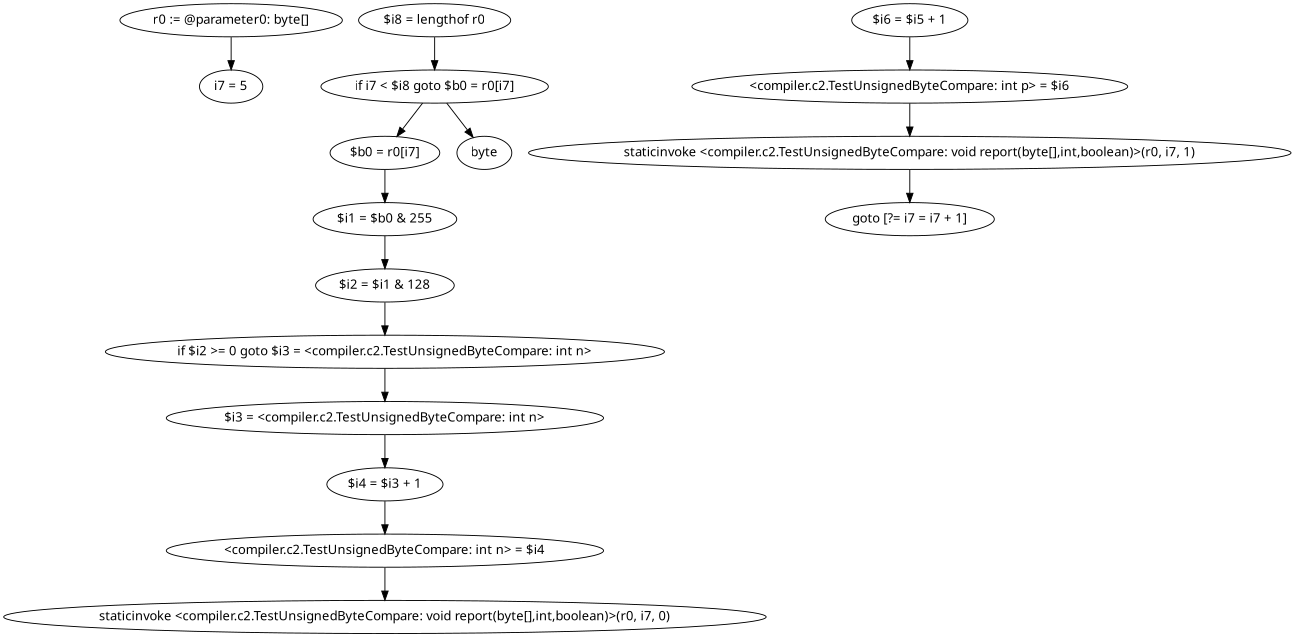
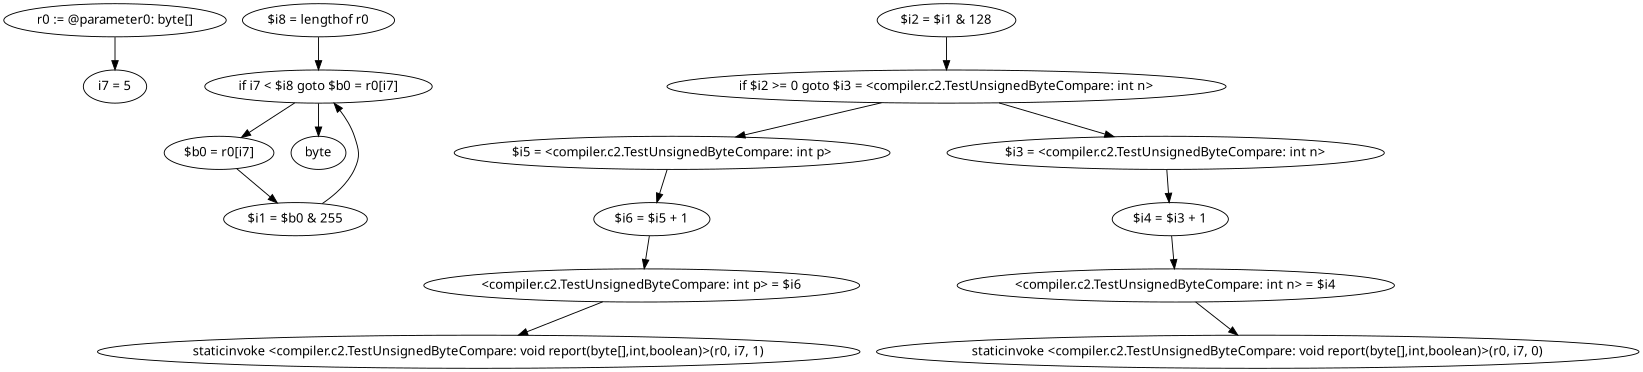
none -> (672, 153)
(910, 219) -> none
(385, 248) -> (357, 162)
